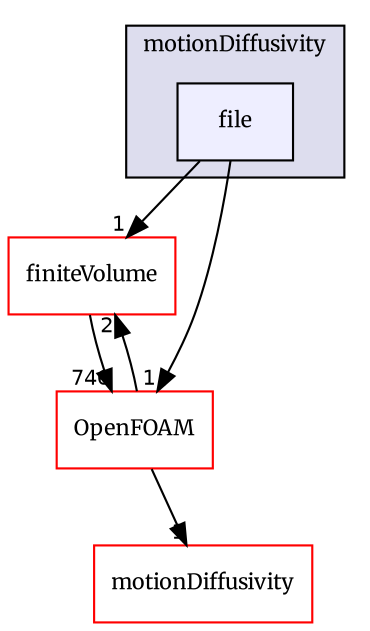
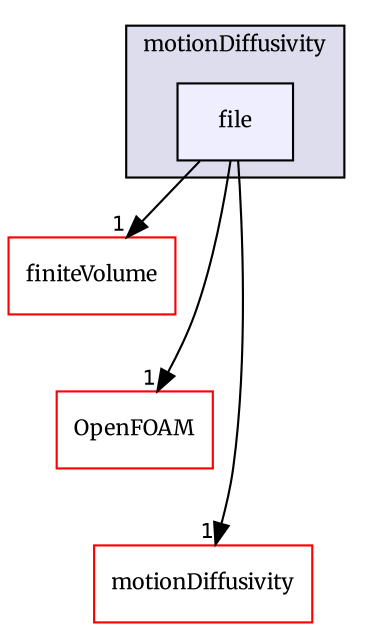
(96, 343) -> none
(131, 363) -> none
(165, 497) -> (242, 343)
